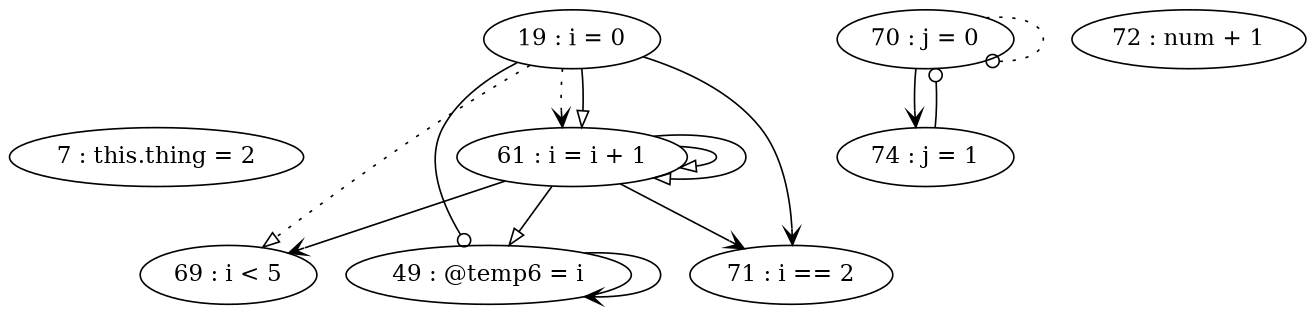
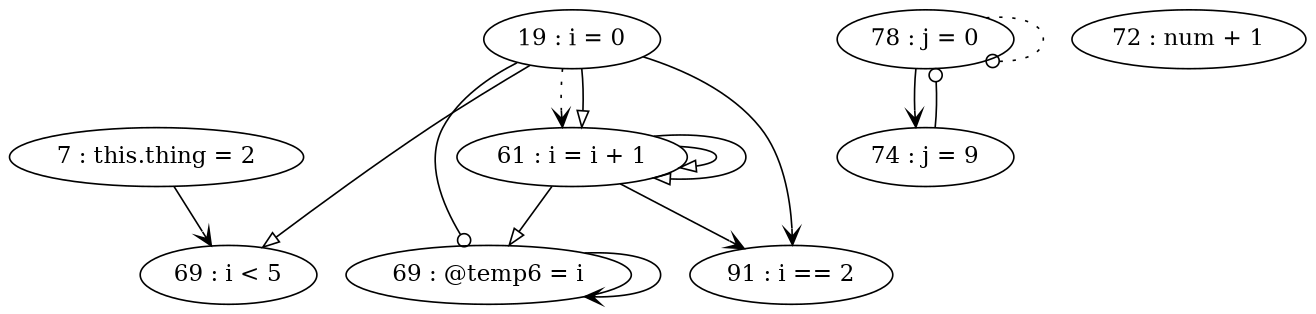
(926, 39) -> (926, 39)
(401, 147) -> (401, 147)
(926, 157) -> (926, 157)
(405, 214) -> (188, 209)
(489, 275) -> (489, 275)
(791, 275) -> (791, 275)
